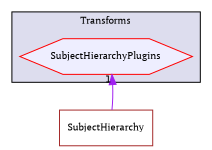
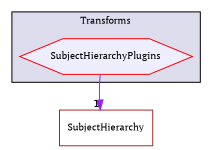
(113, 97) -> (99, 89)
